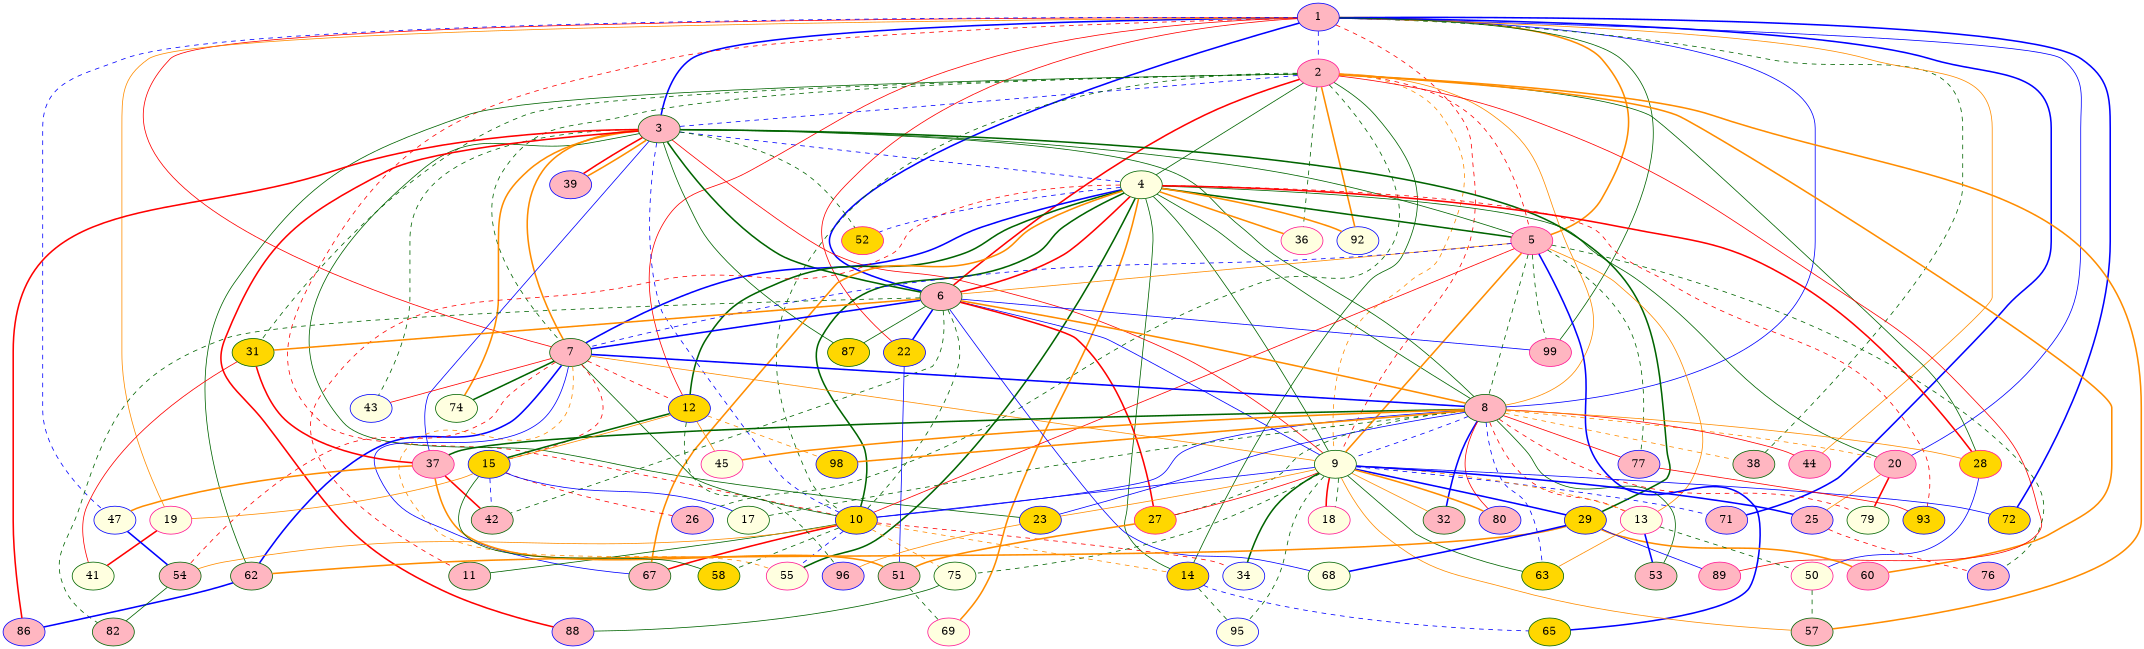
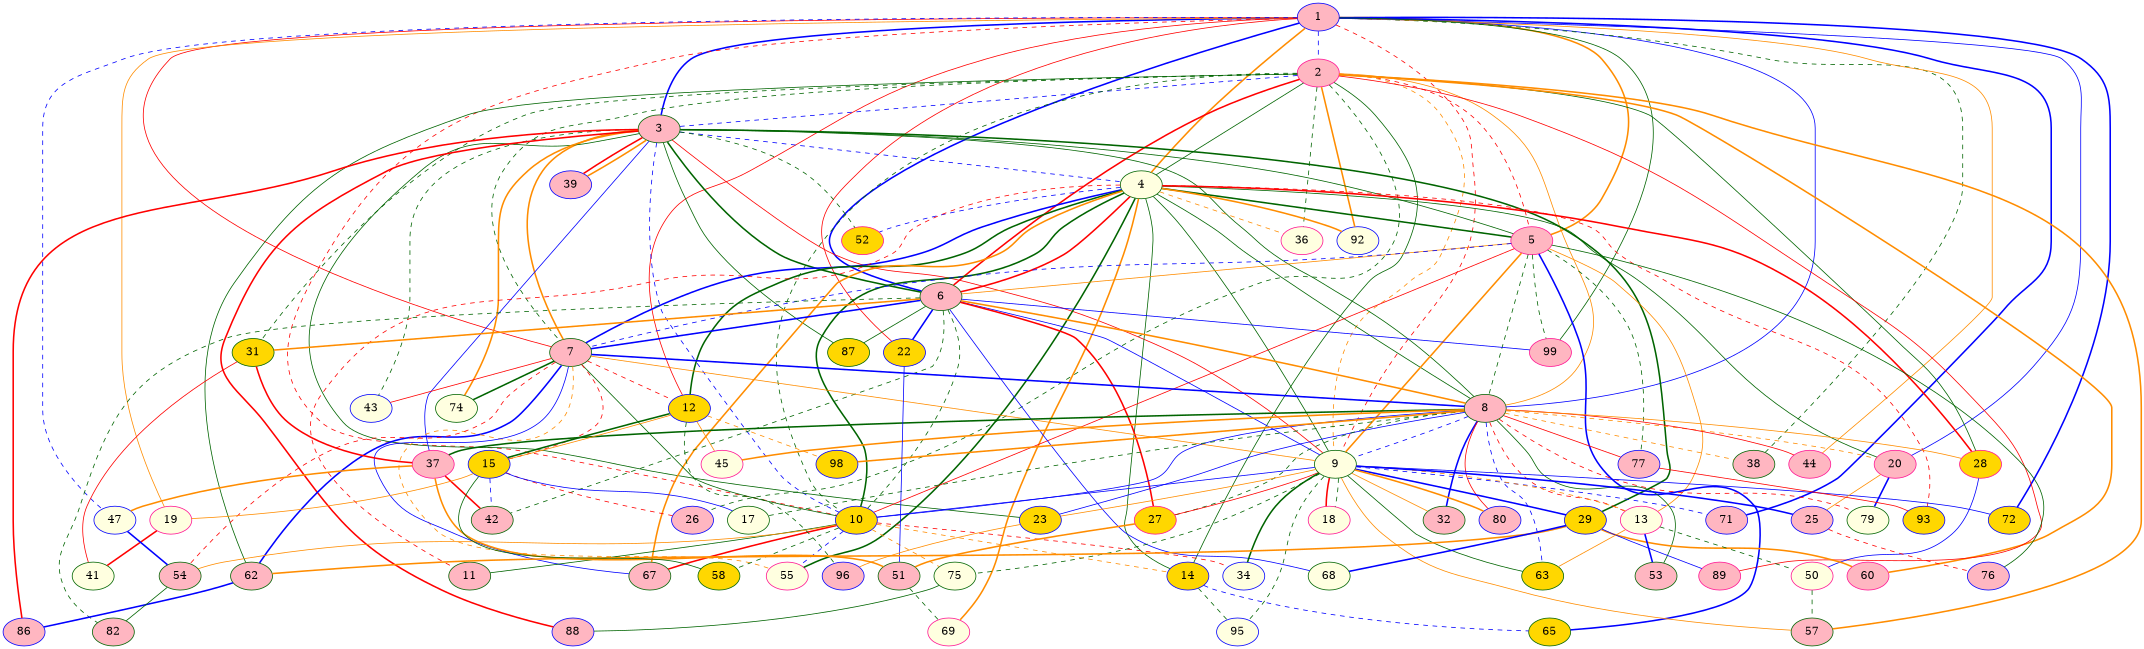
none -> (1225, 97)
(1216, 211) -> (1216, 211)
(1844, 342) -> (1844, 342)
(1882, 492) -> (1882, 492)
